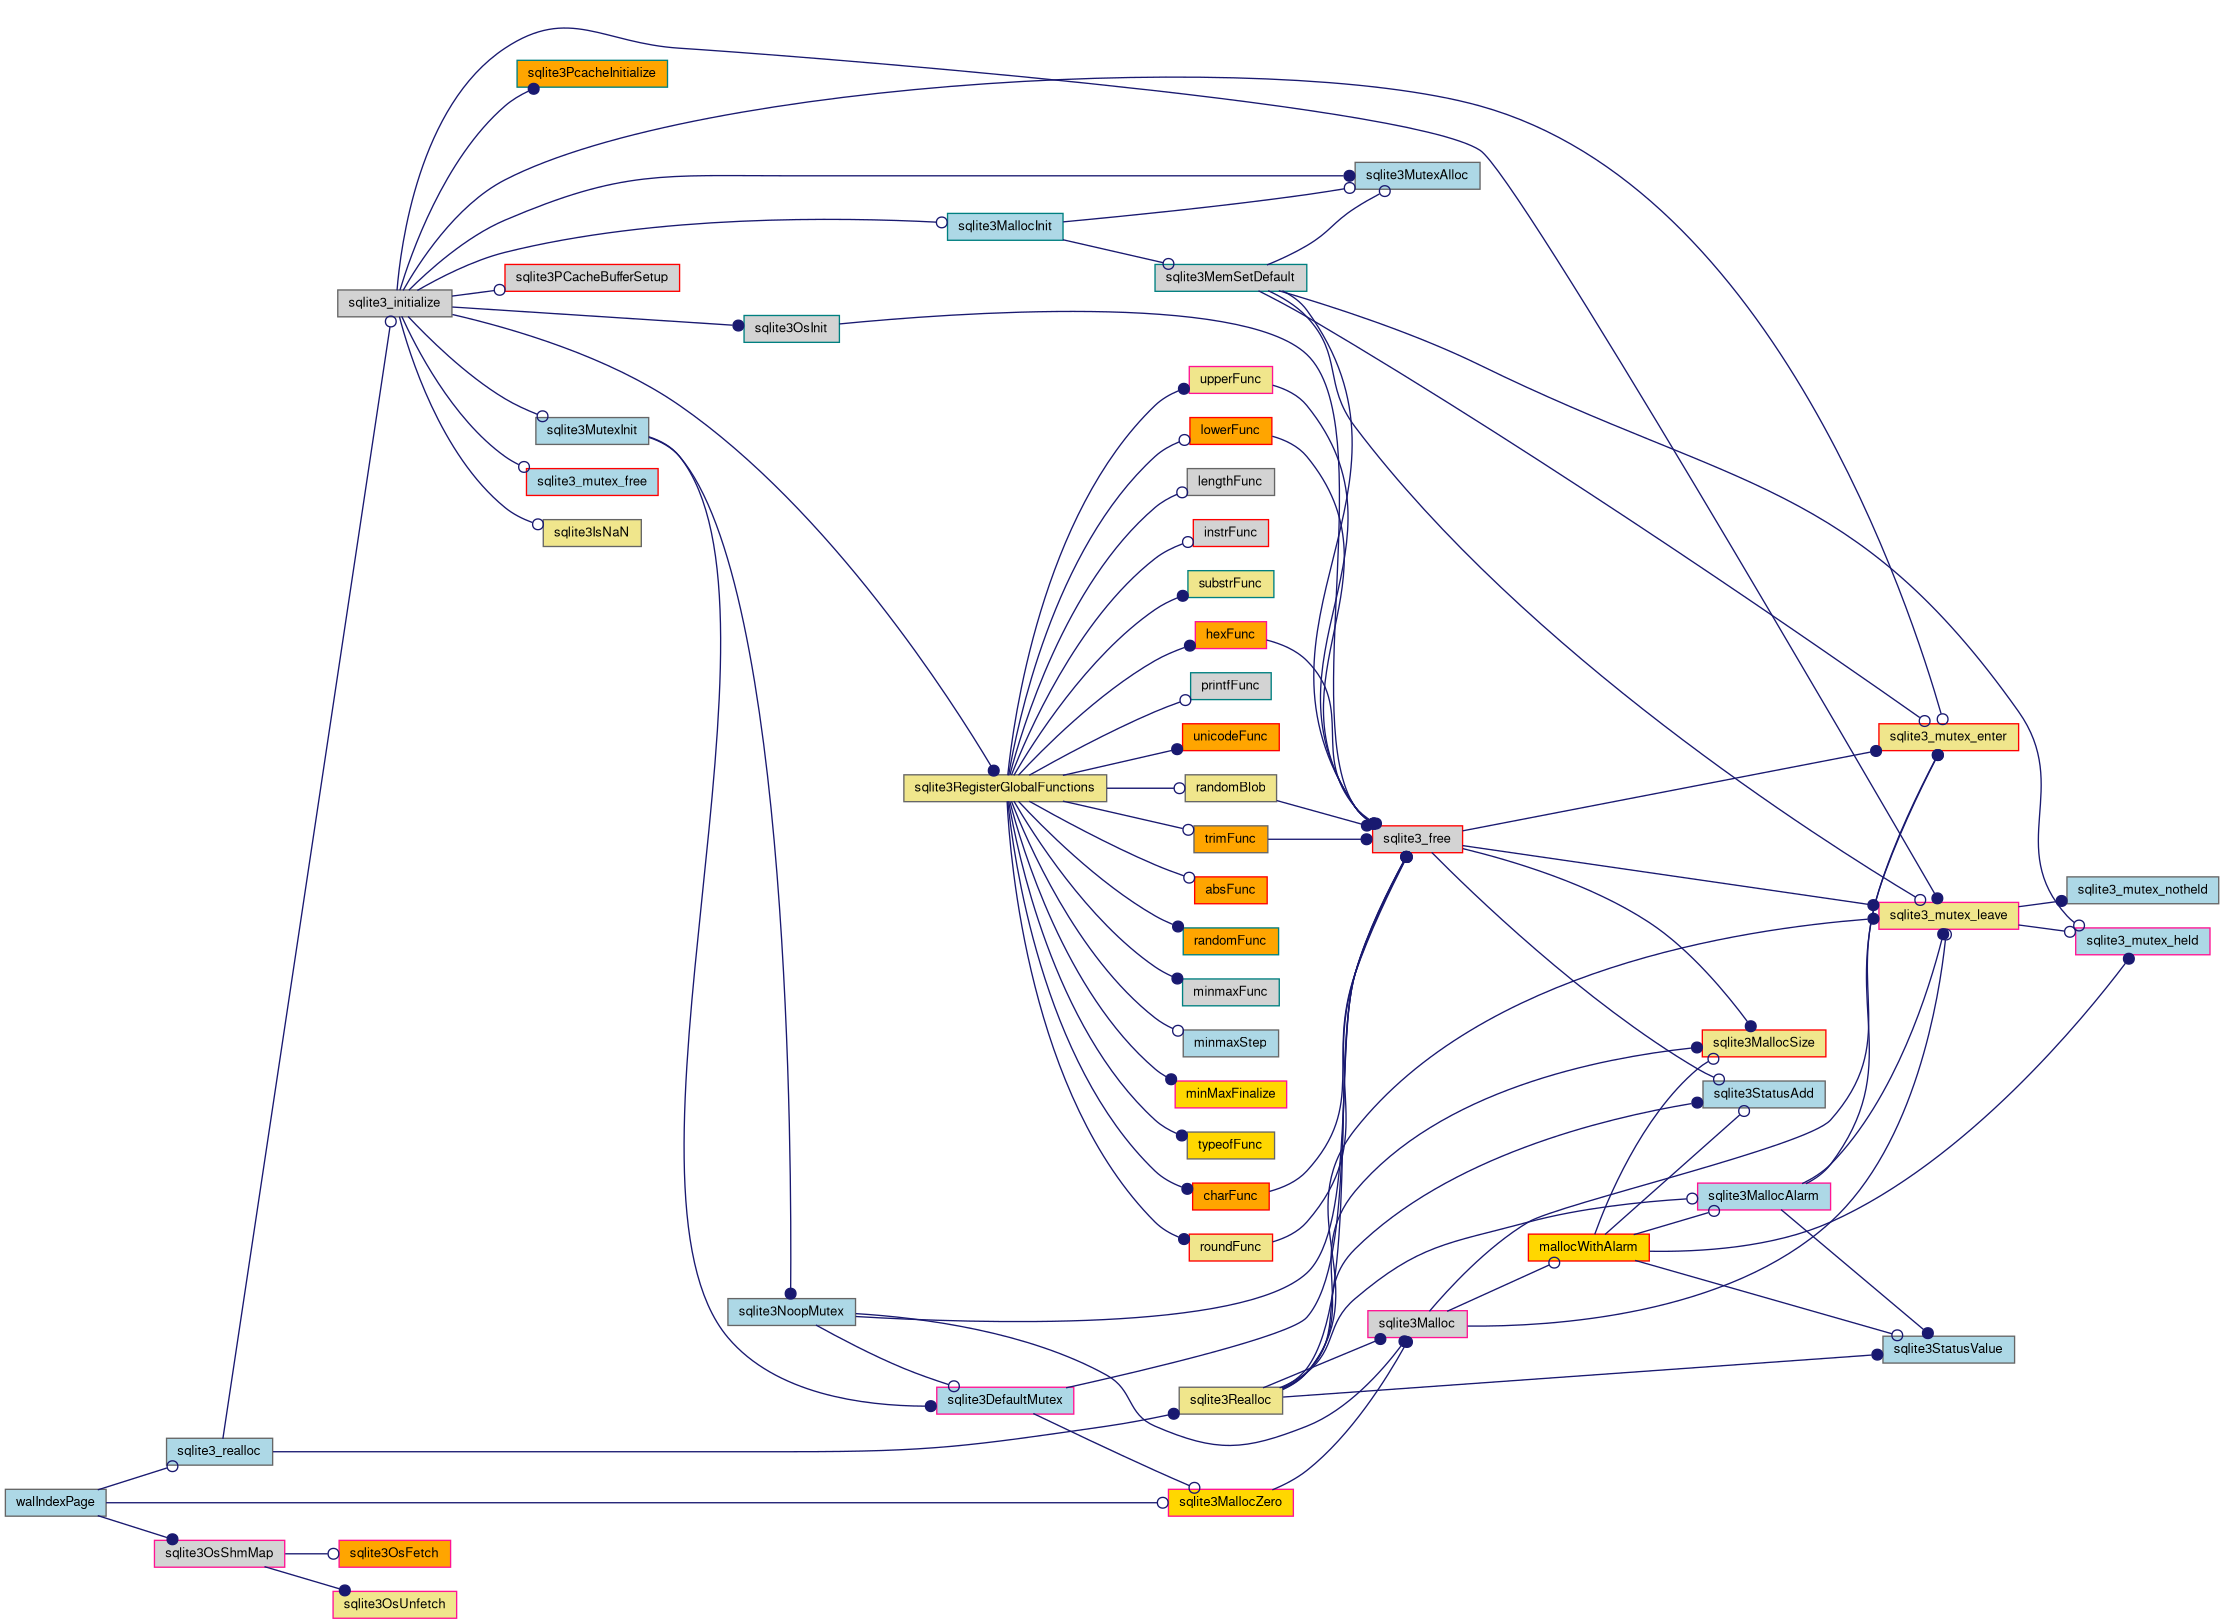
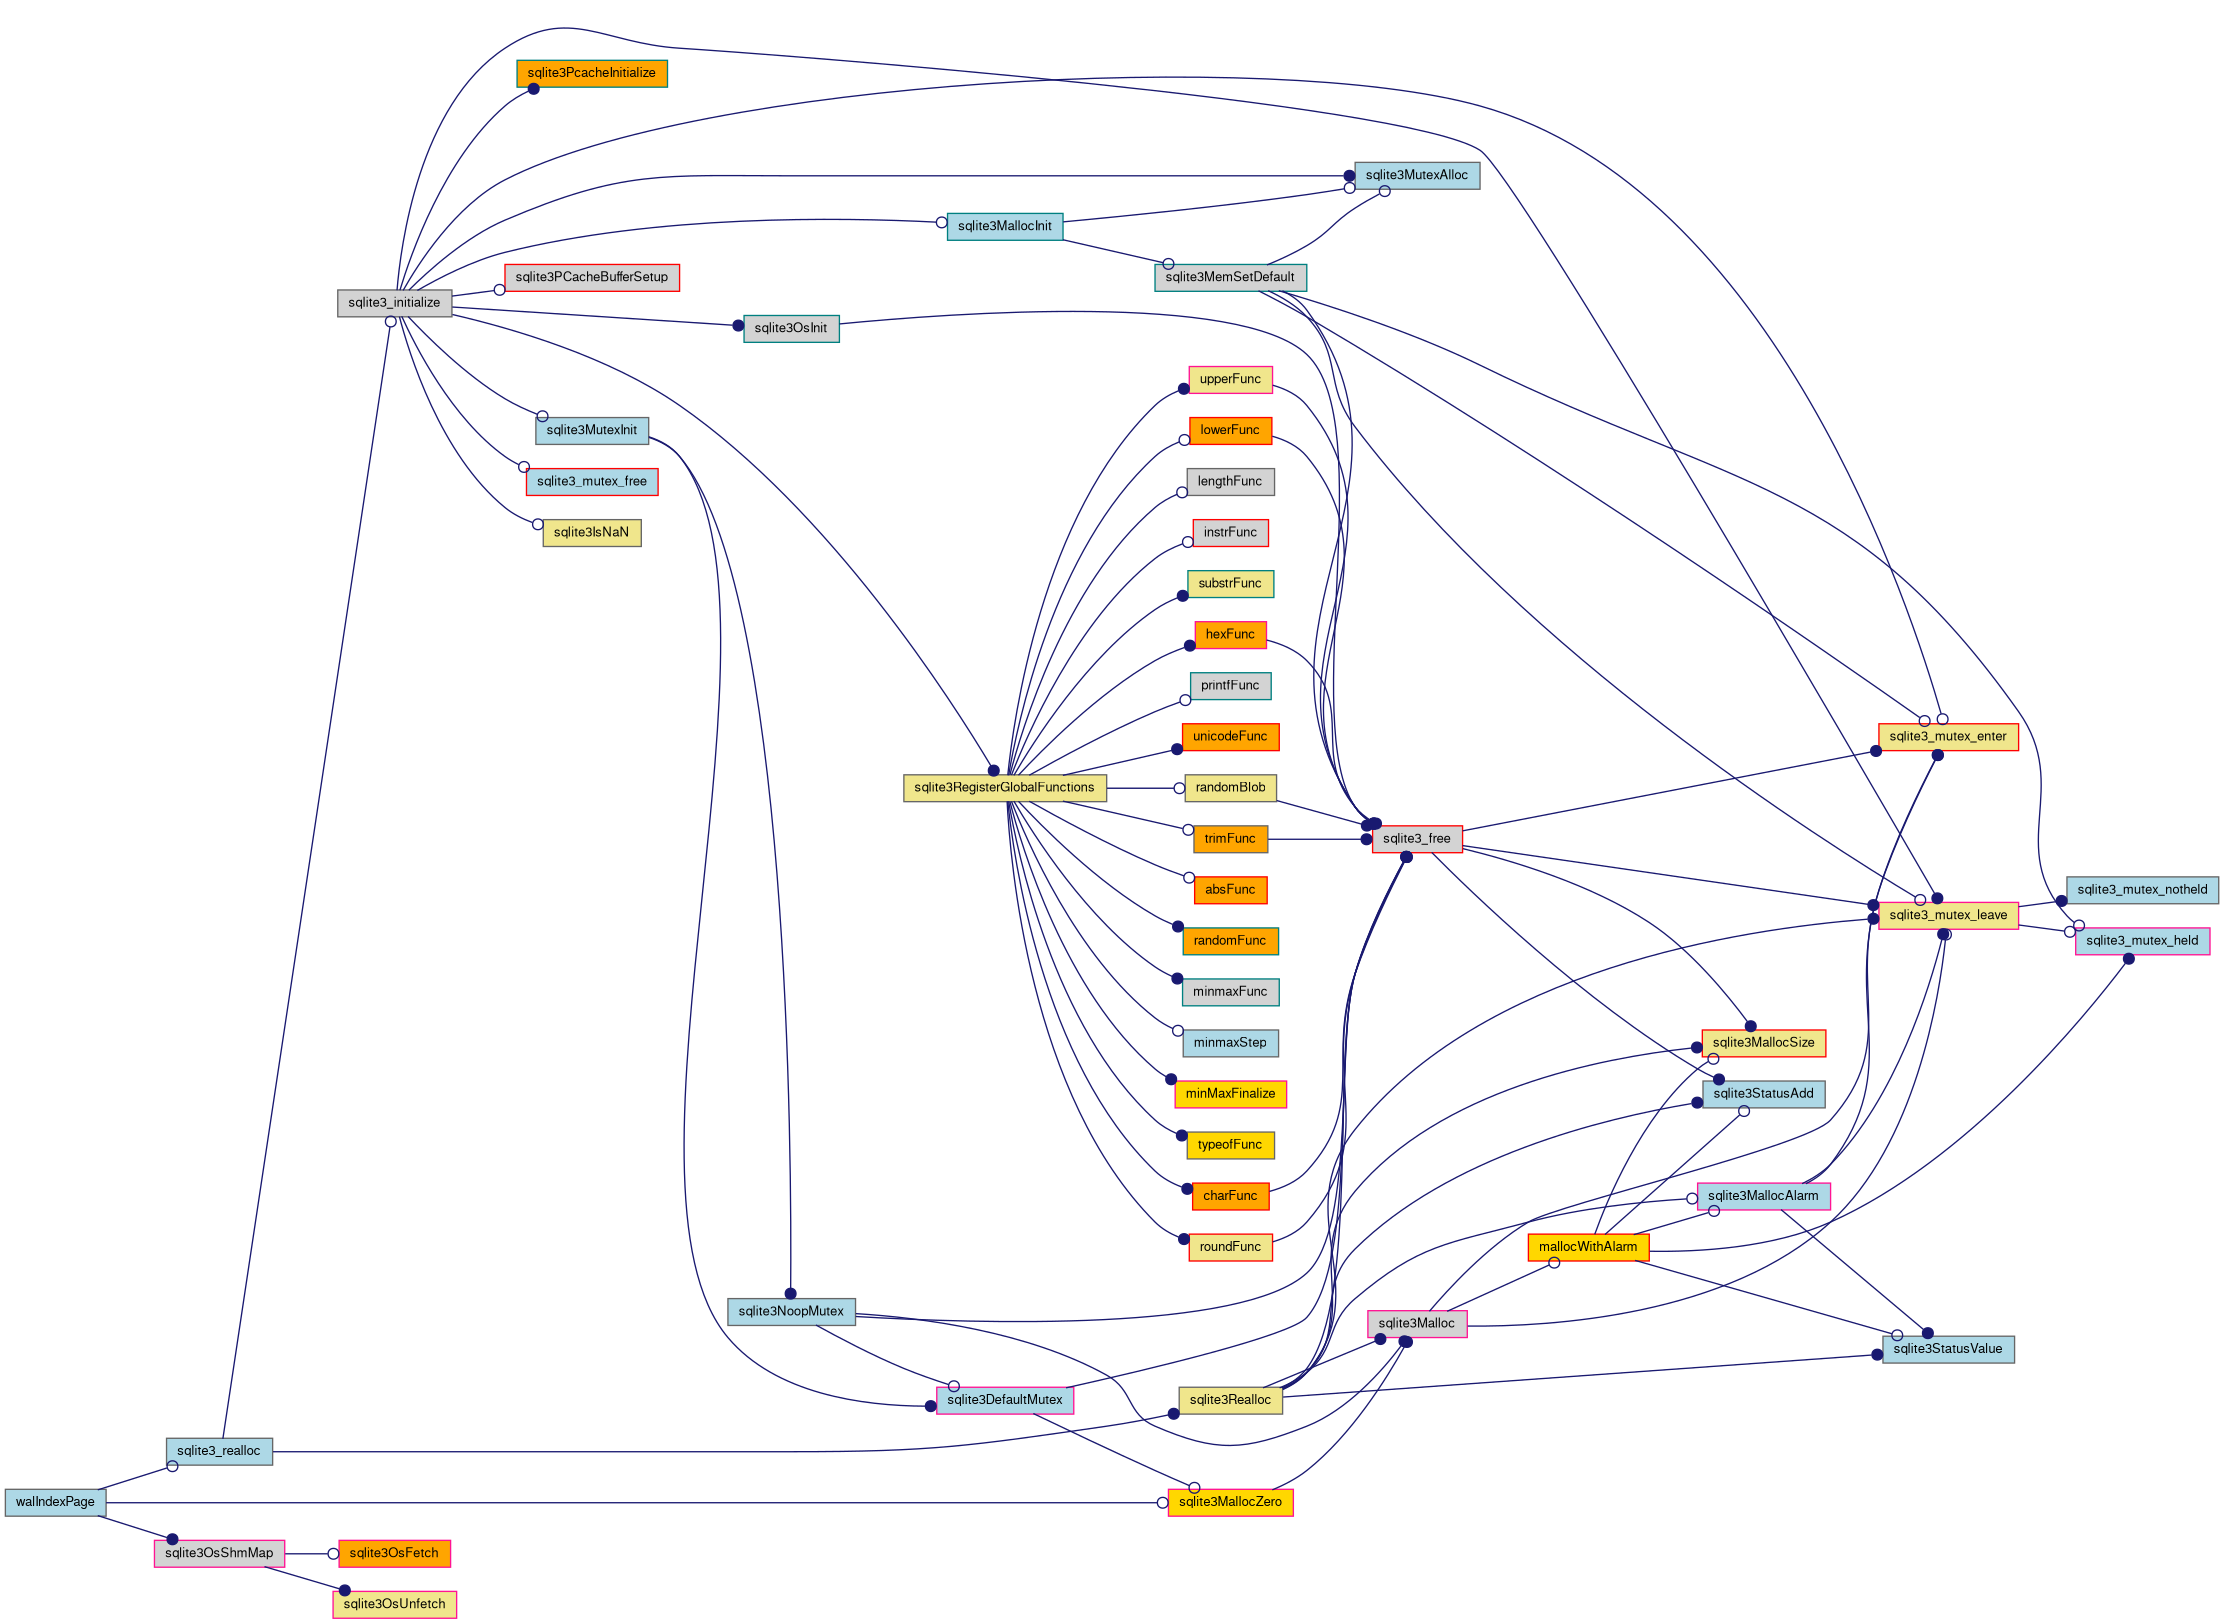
(1565, 974) -> (1565, 974)
